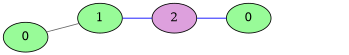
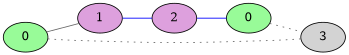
(100, 18) -> (100, 18)
none -> (323, 37)
